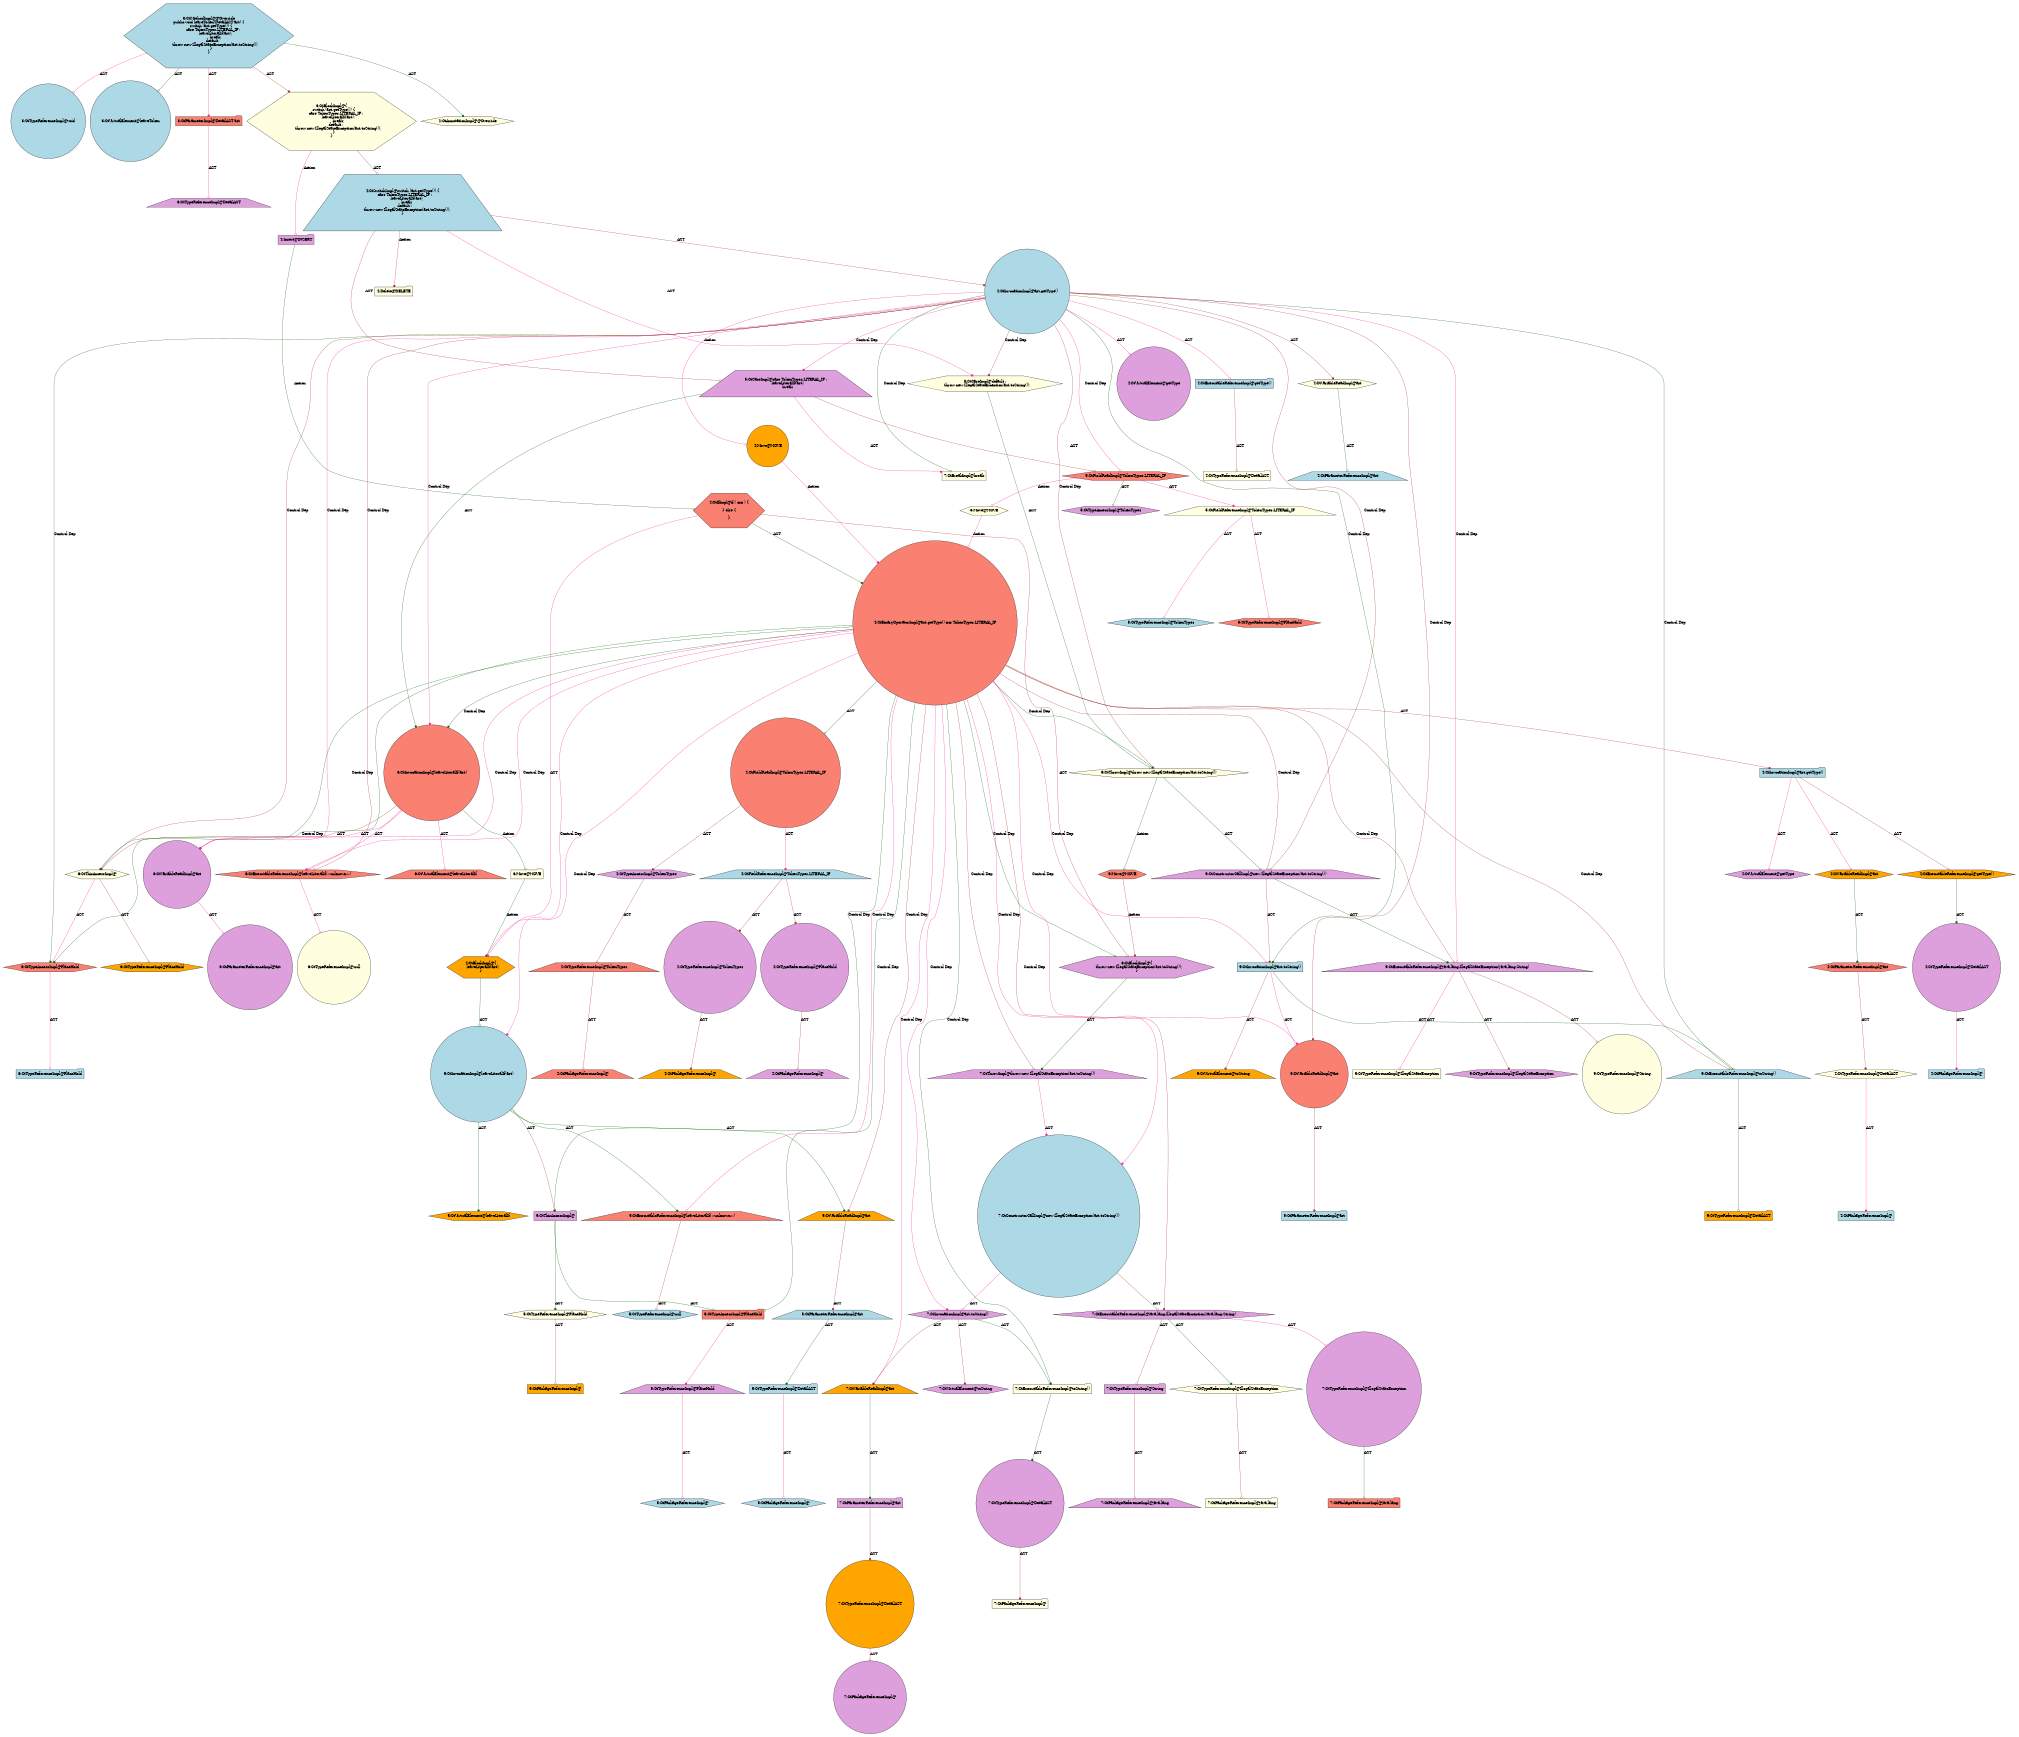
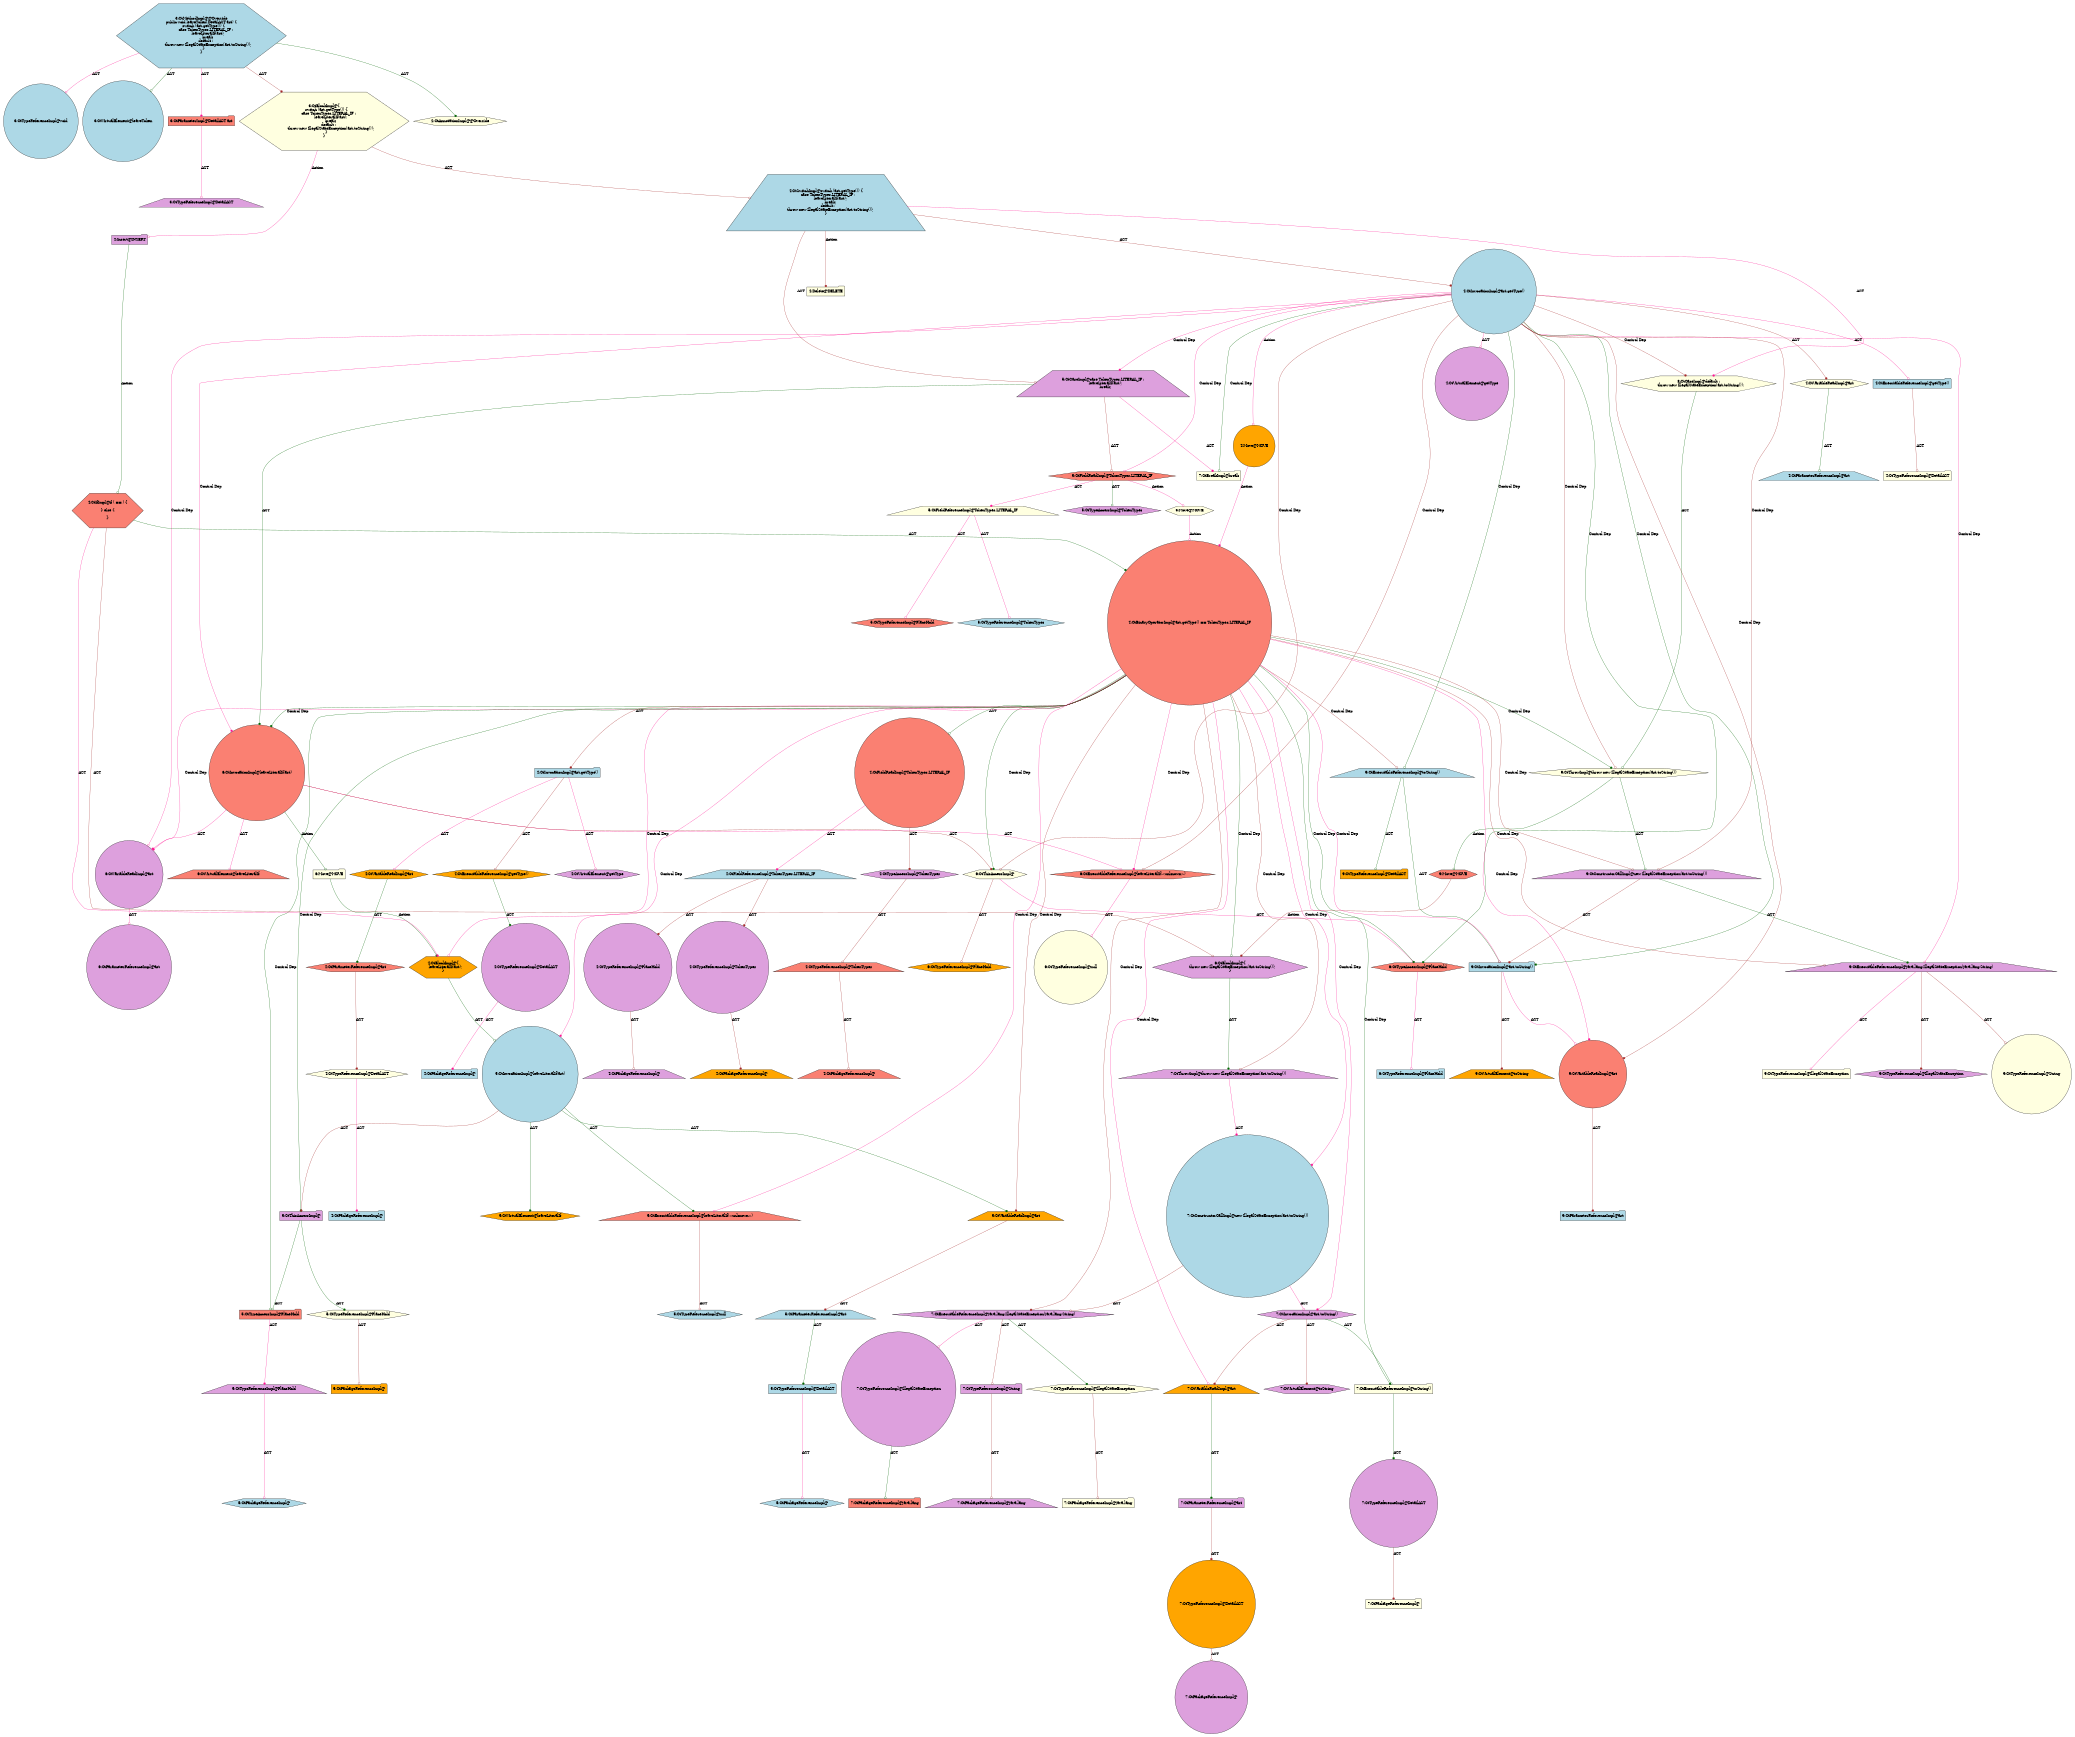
(1500, 1022) -> (1417, 894)
